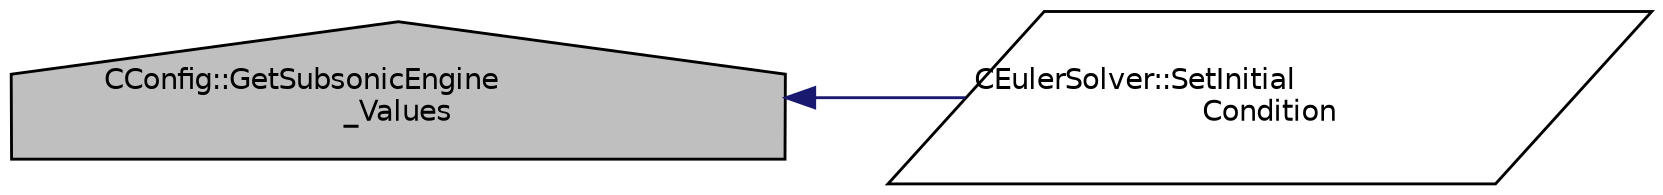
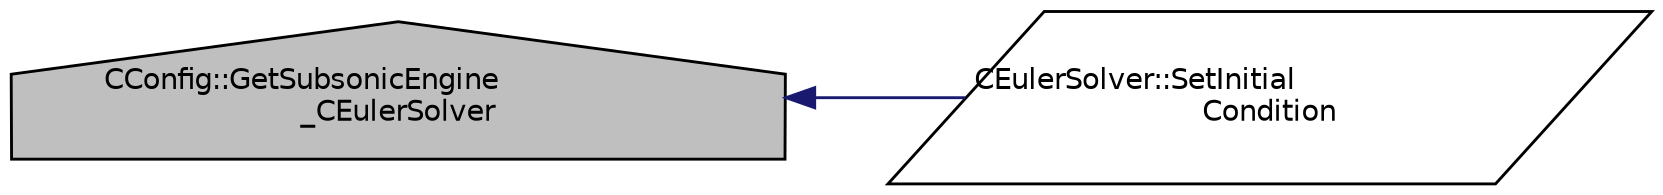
(398, 98) -> (398, 98)
